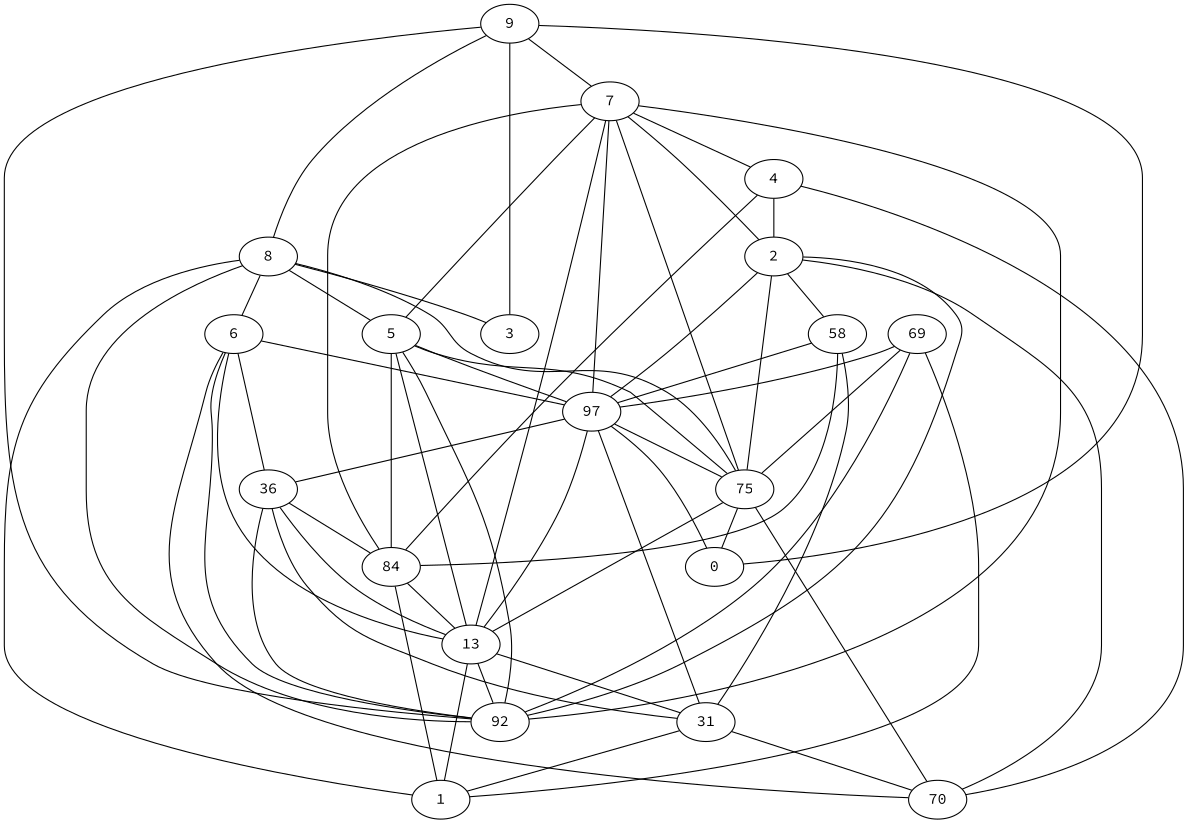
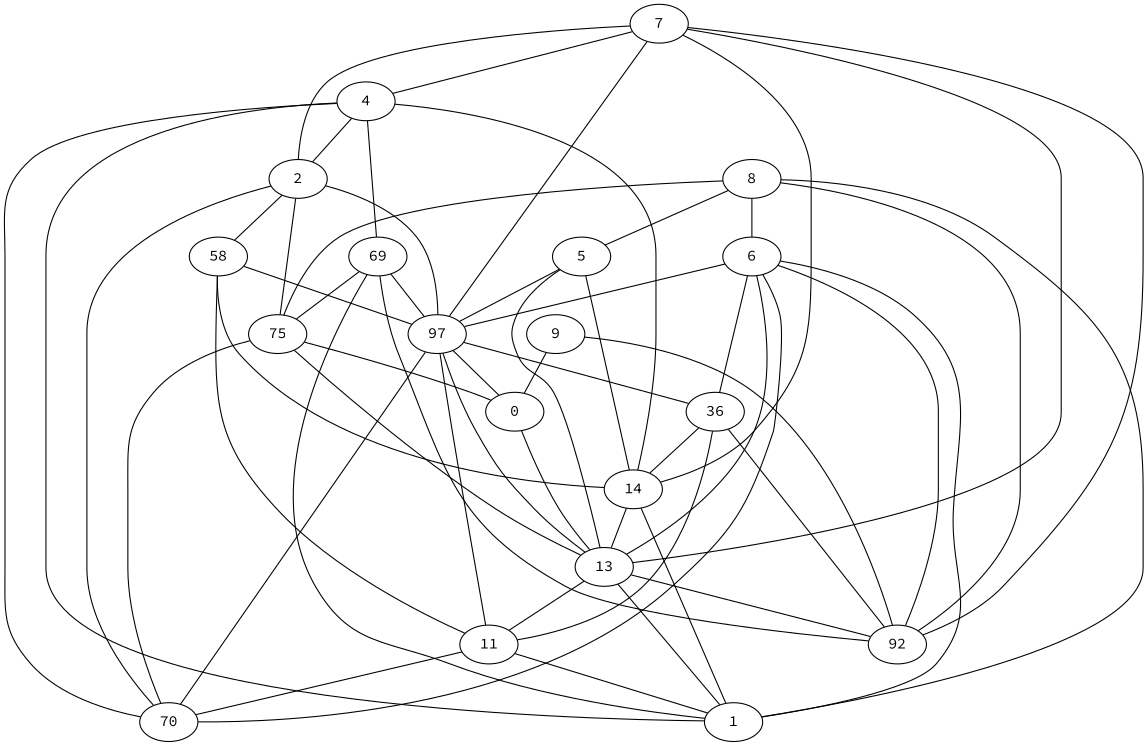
(560, 63) -> none
(358, 115) -> none
none -> (372, 179)
(500, 217) -> none
(677, 295) -> none
(510, 334) -> none
(602, 381) -> none
(668, 450) -> (309, 519)
none -> (954, 505)
(484, 520) -> none
(874, 526) -> none
(391, 567) -> (633, 489)
none -> (53, 582)
(352, 586) -> (550, 493)
(706, 722) -> (489, 645)
